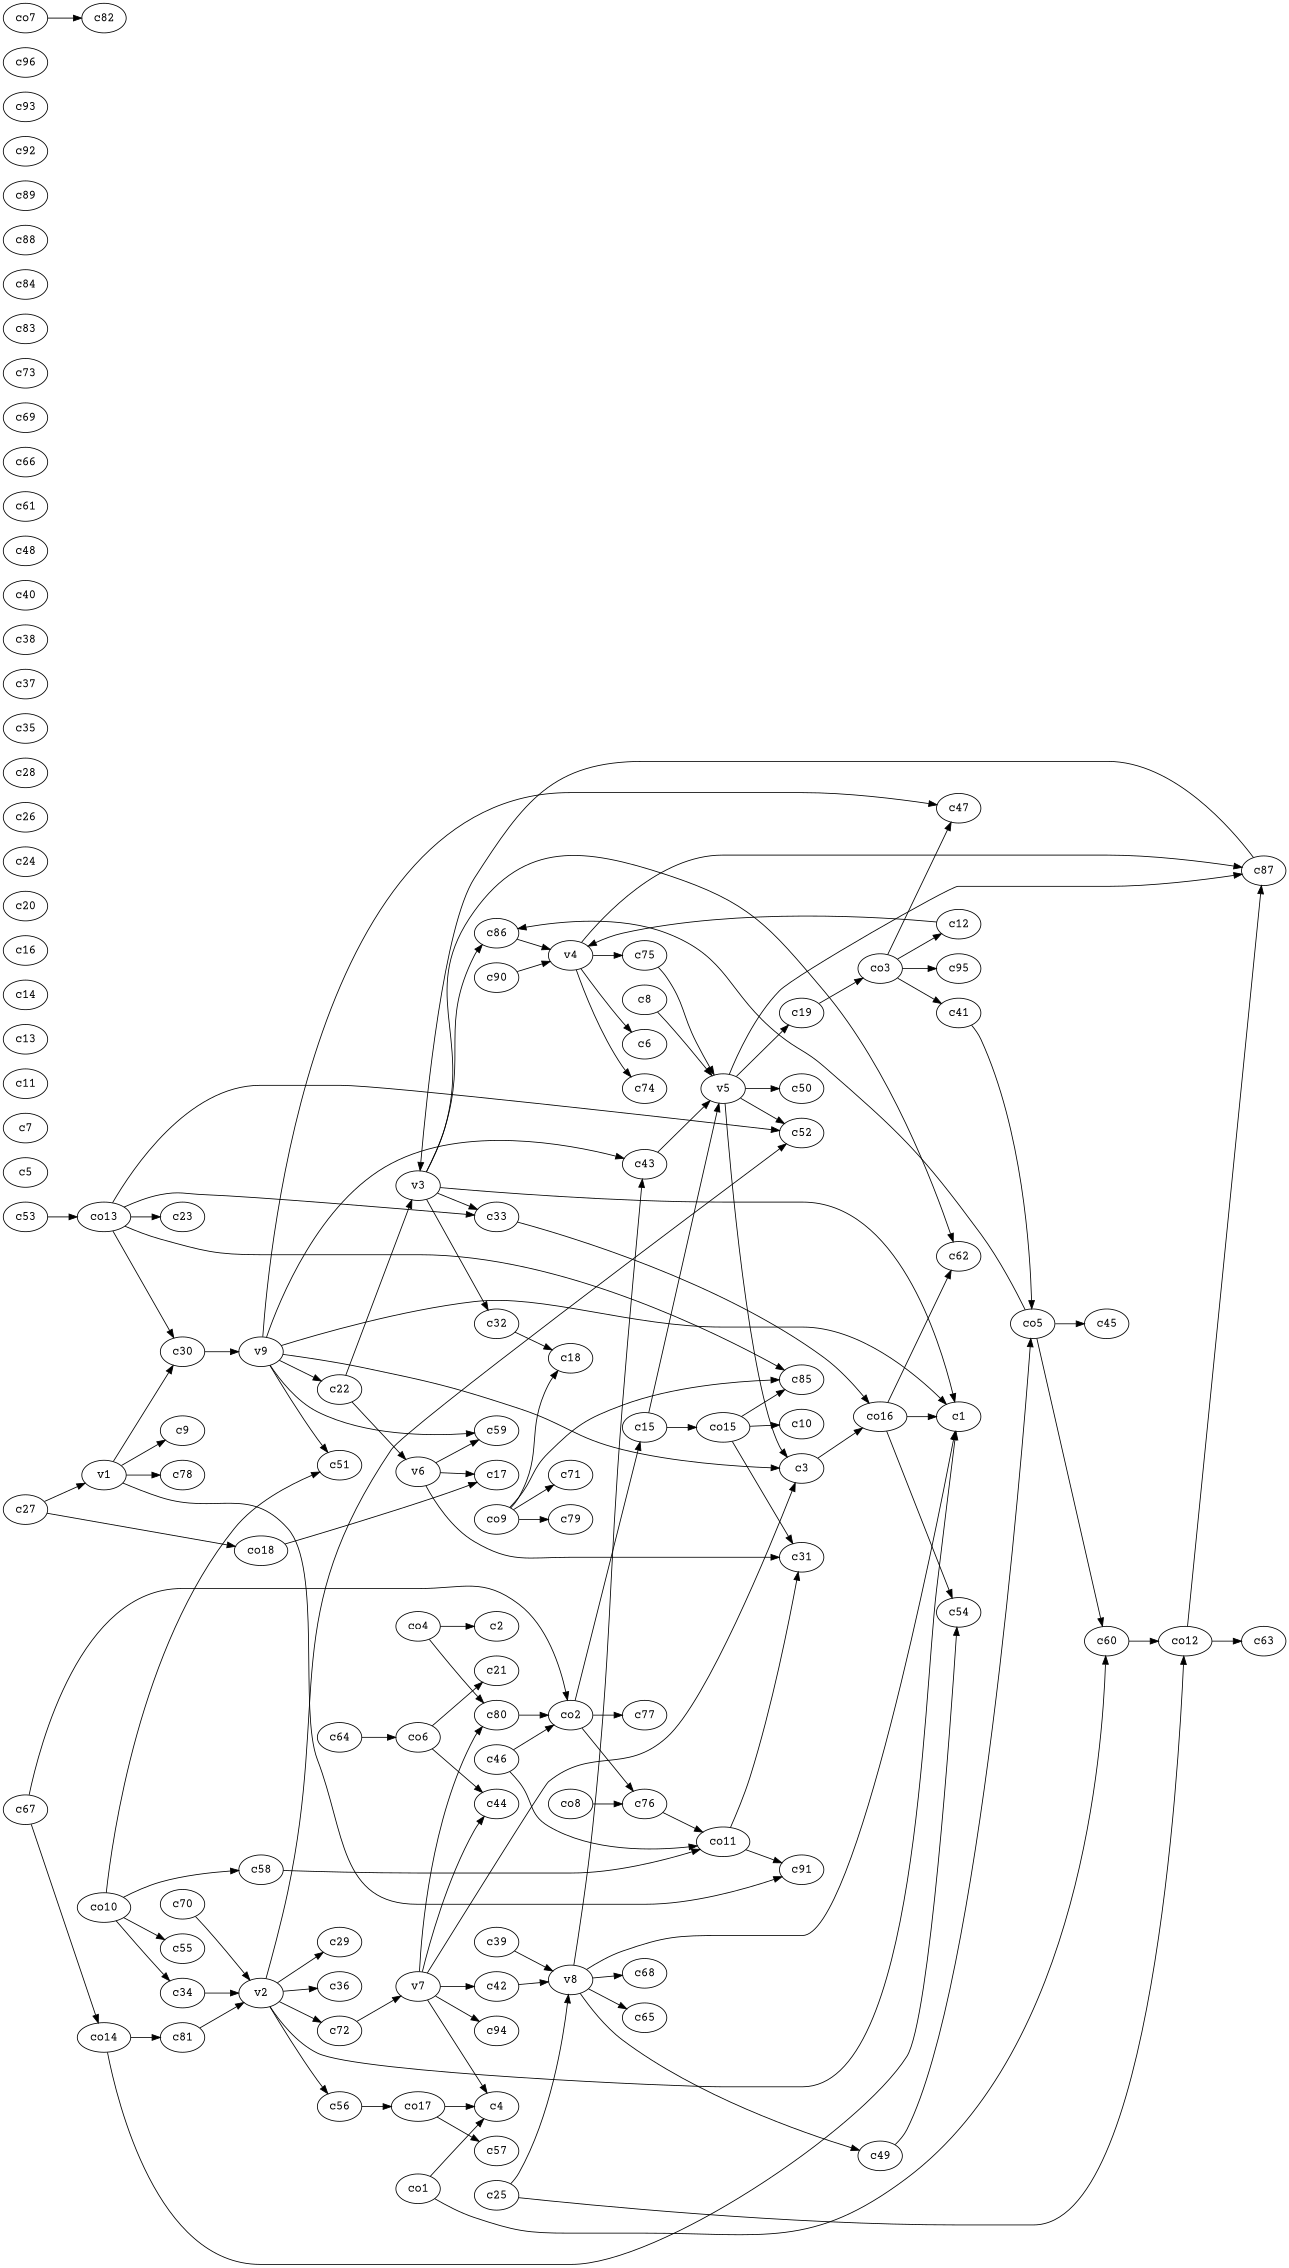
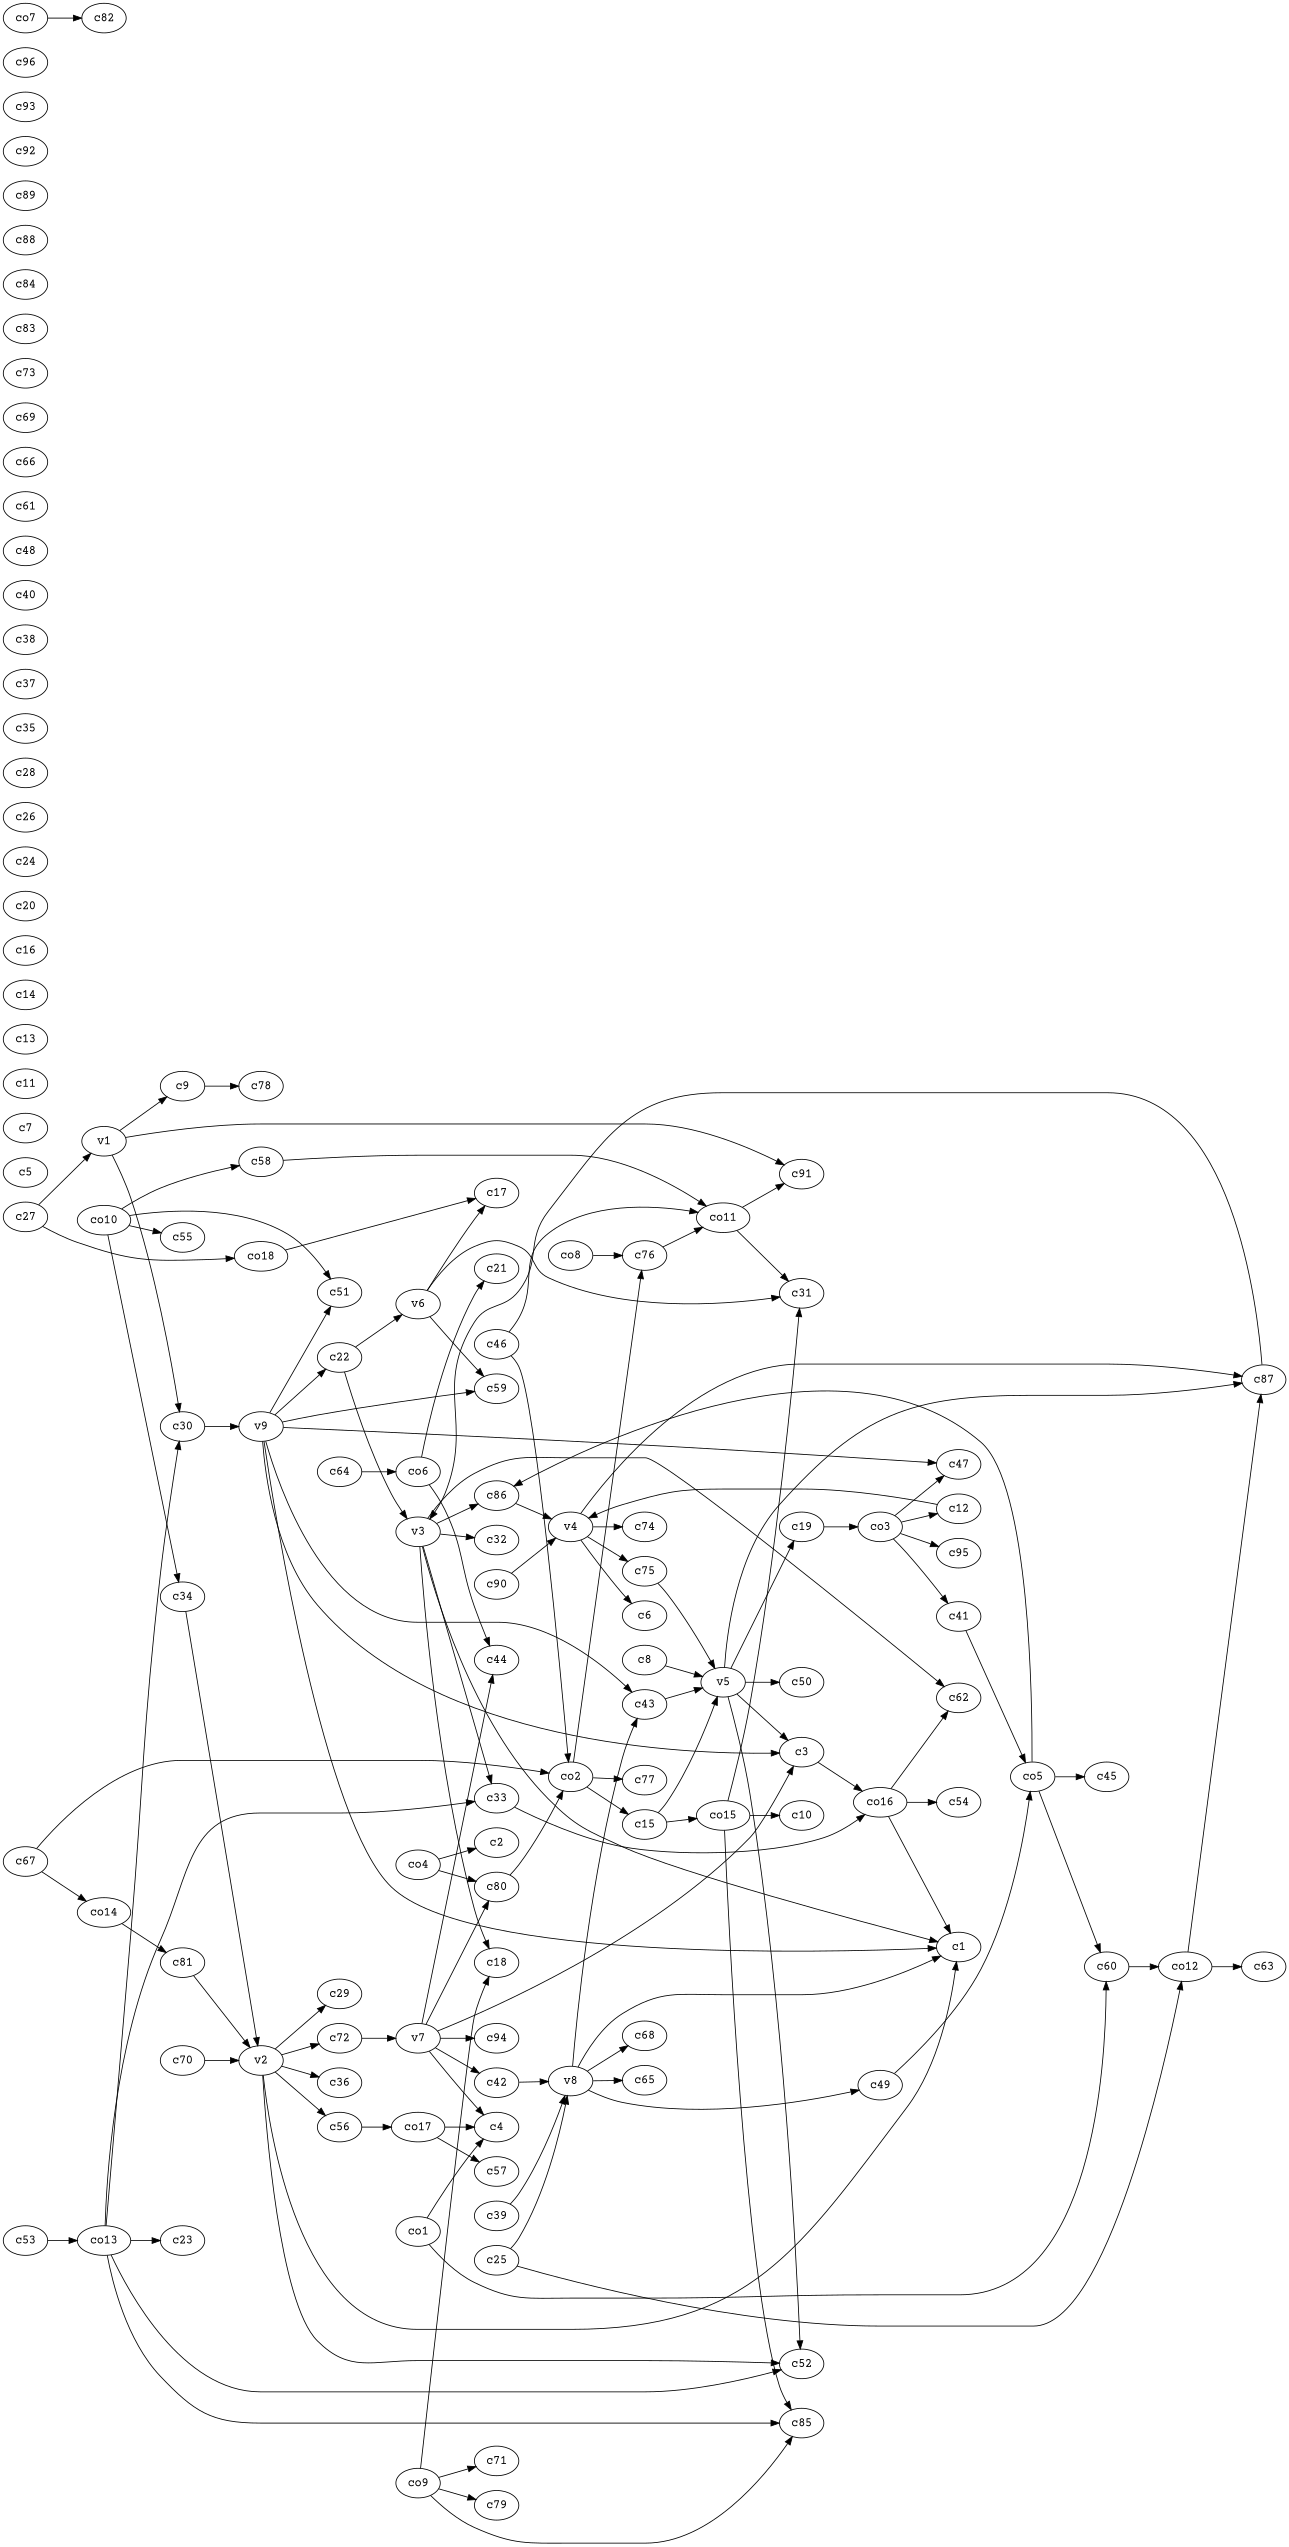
(534, 1341) -> (442, 1746)
(139, 1475) -> (218, 1086)
(683, 2228) -> none
